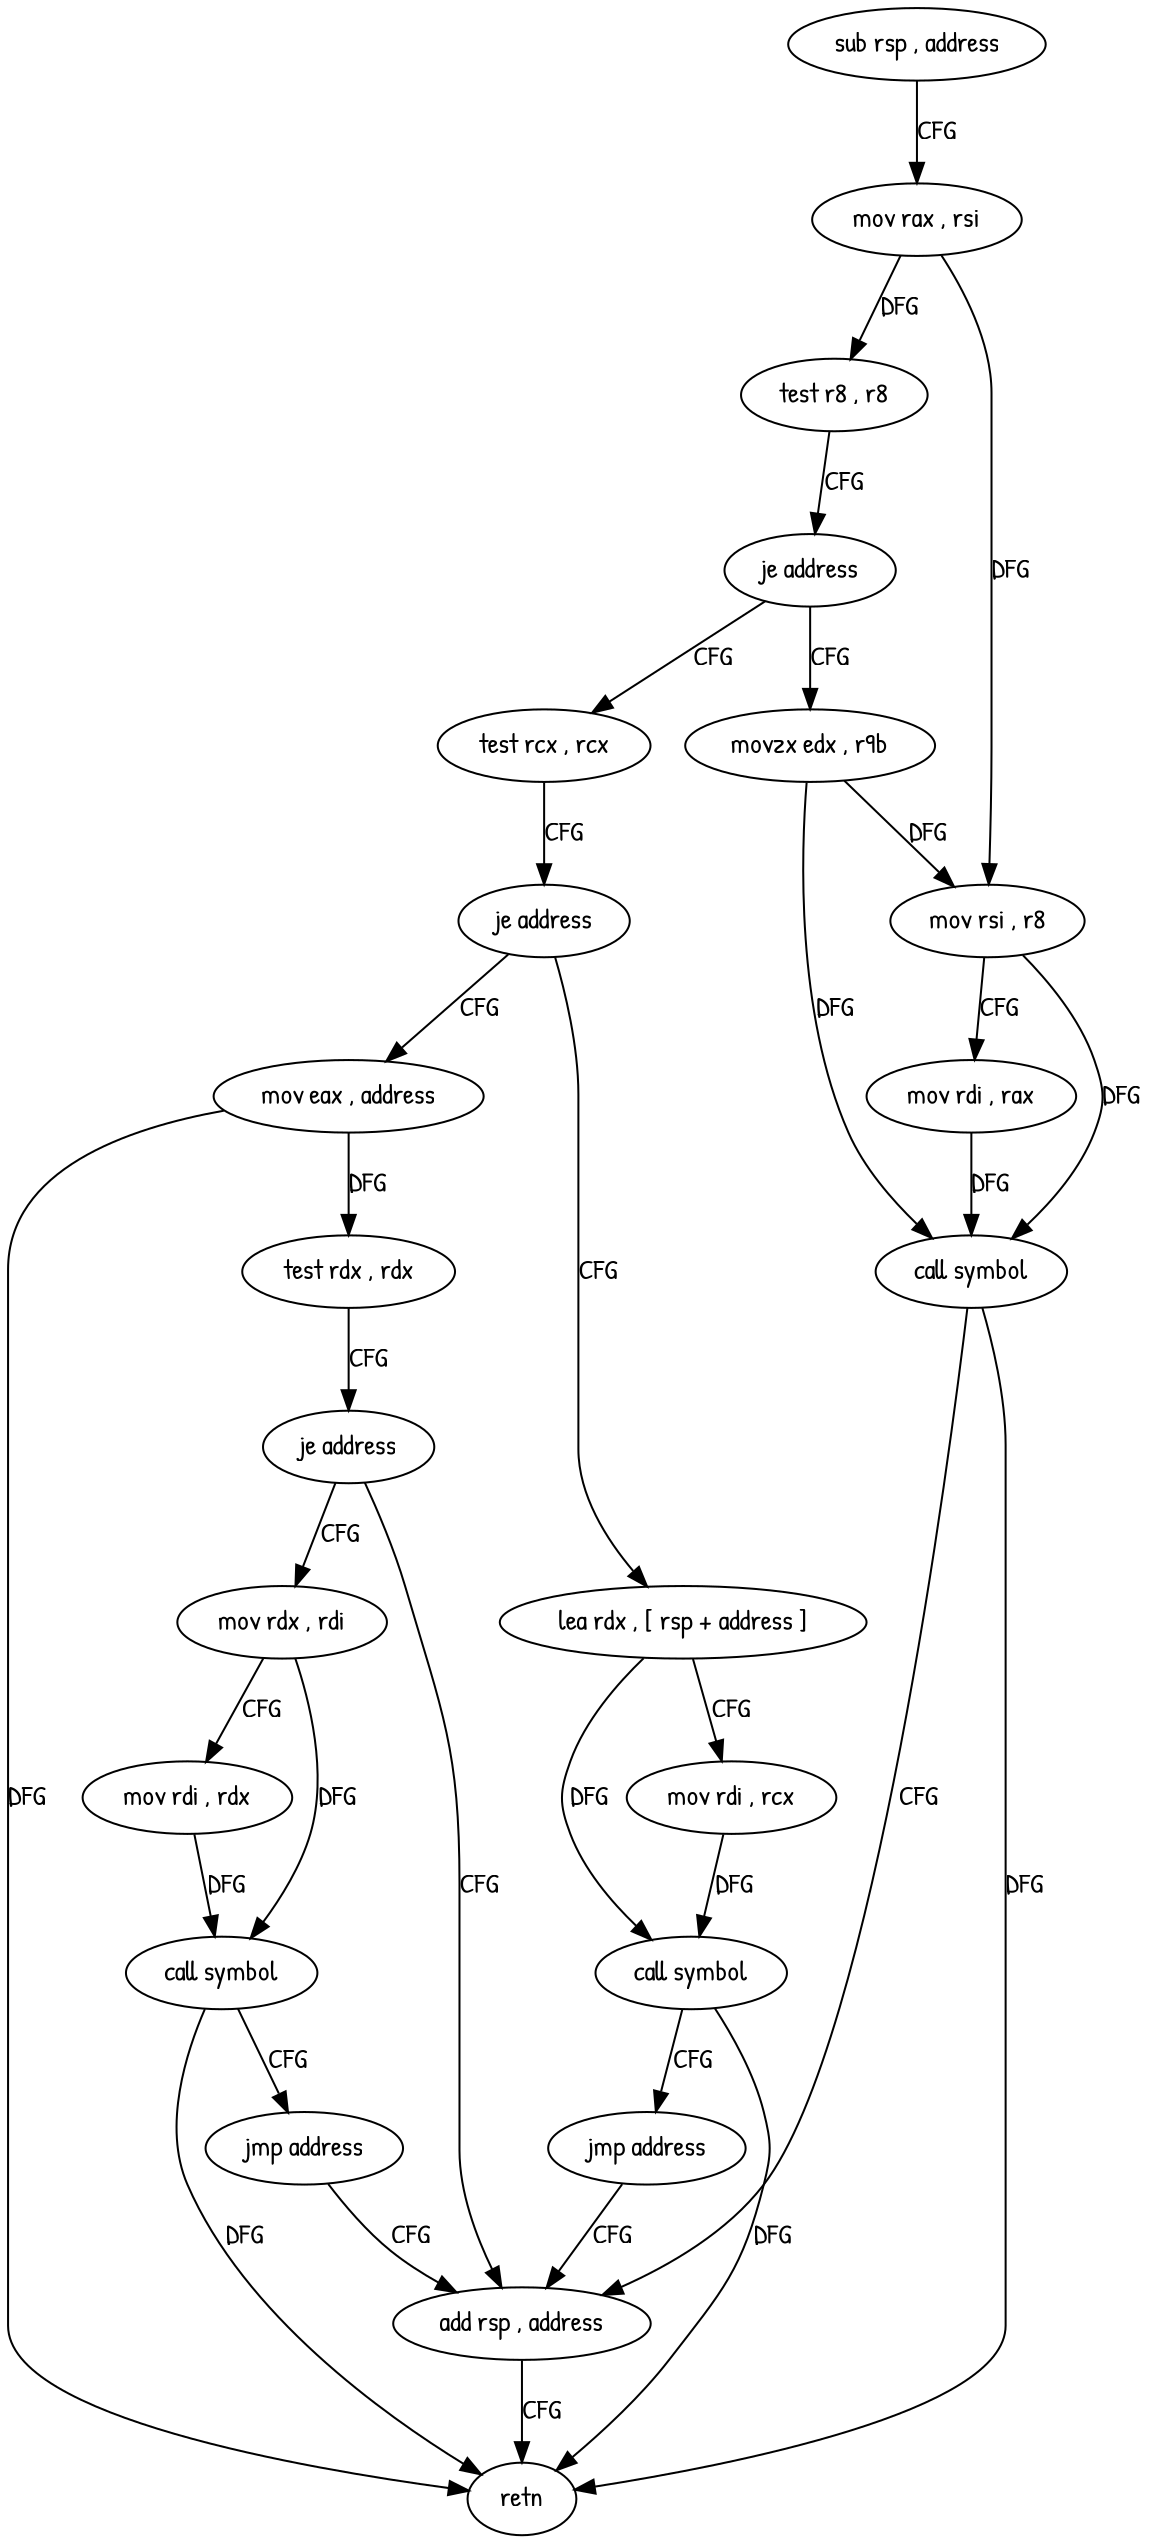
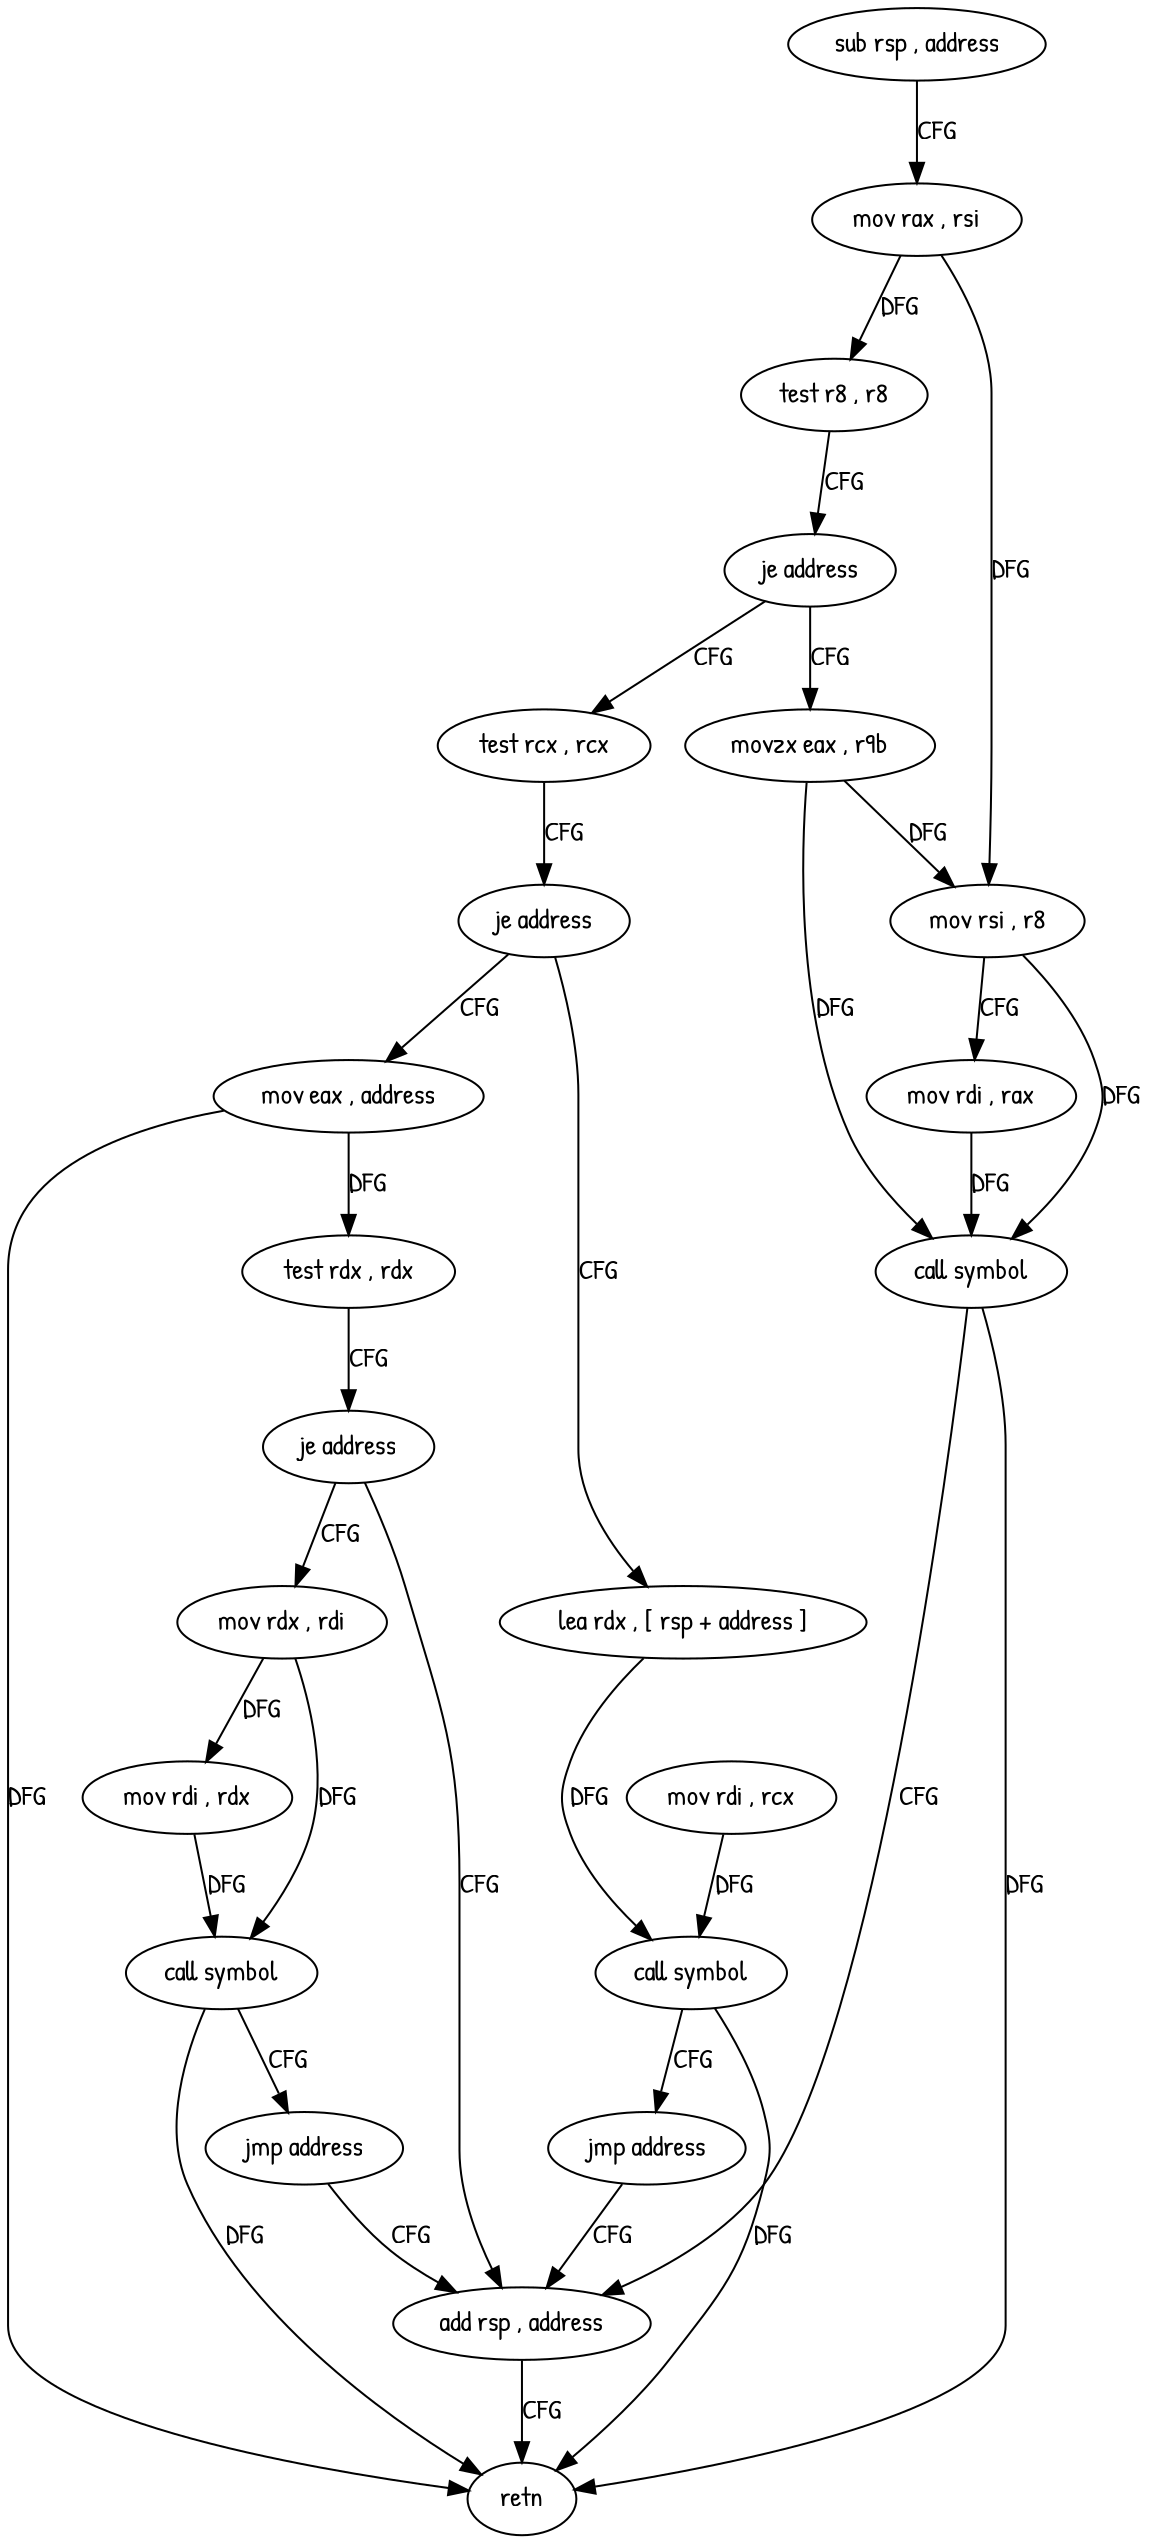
(810, 746) -> (810, 746)
(705, 1700) -> none
(262, 1710) -> (262, 1710)
